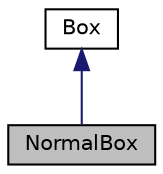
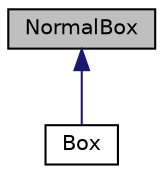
(82, 98) -> (82, 98)
